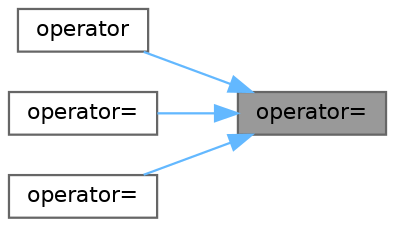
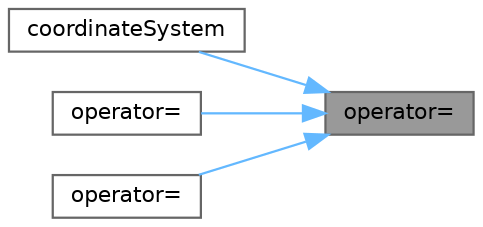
(83, 30) -> (127, 30)
